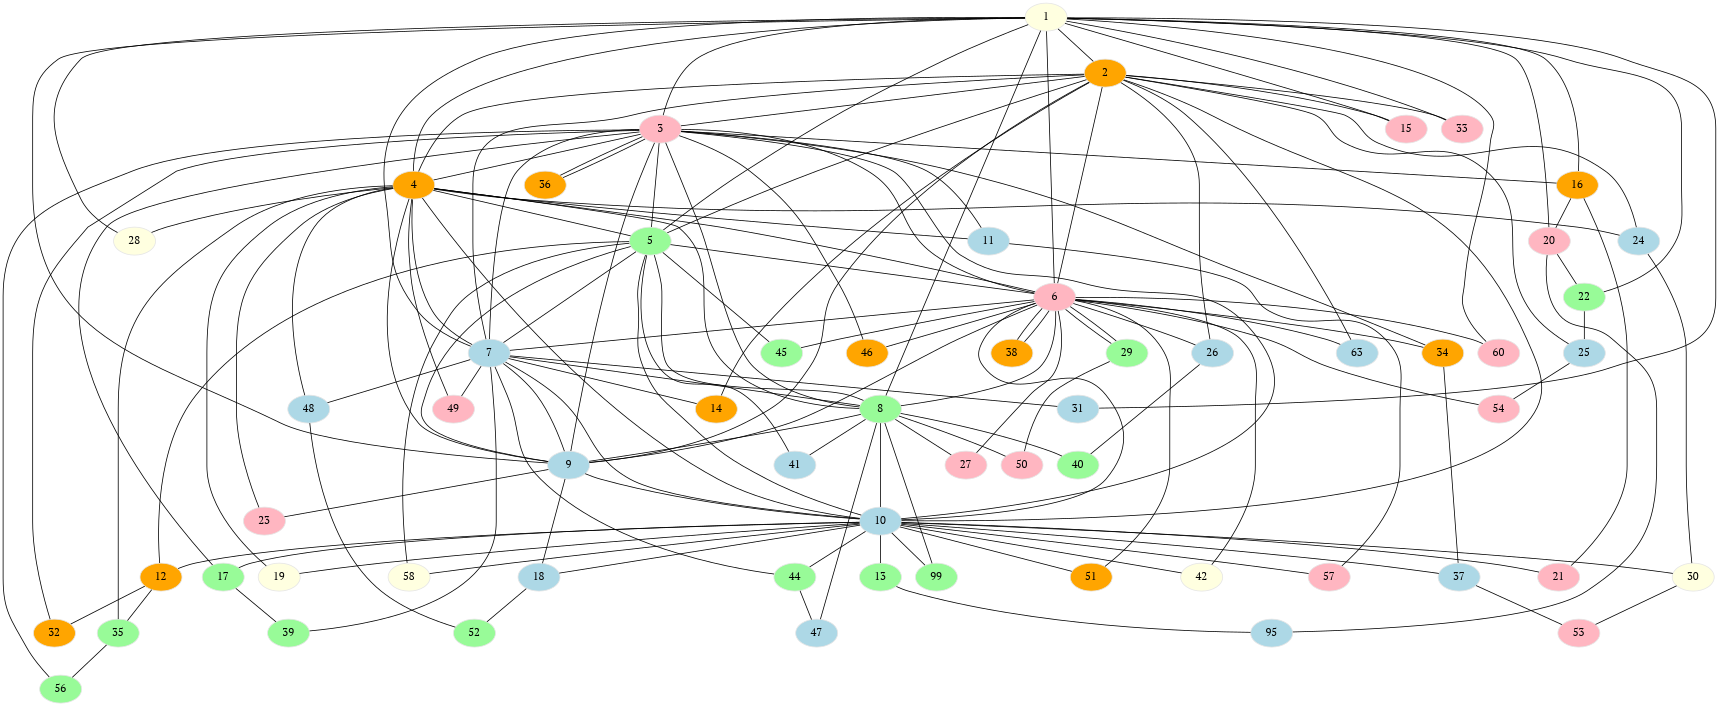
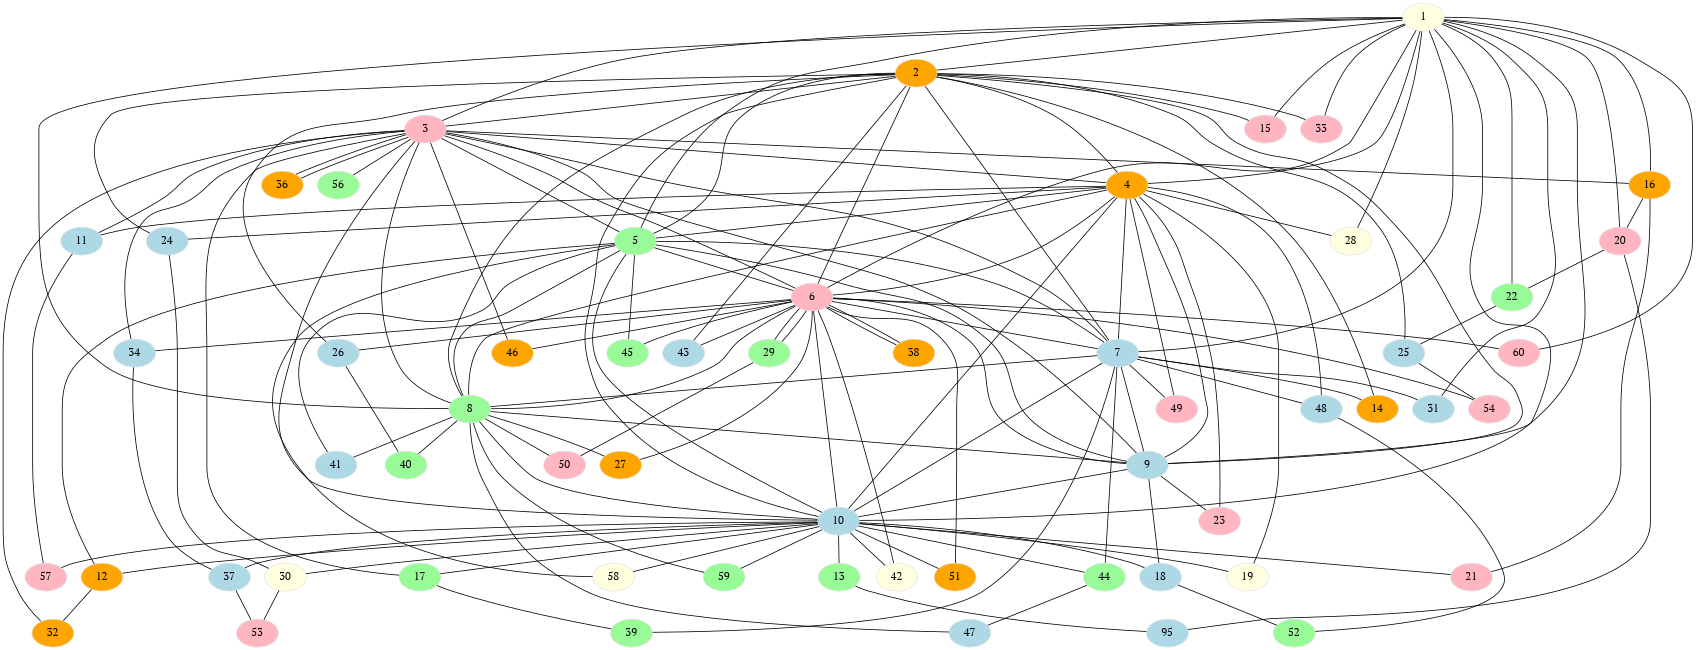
none -> (605, 155)
(1357, 353) -> (684, 353)
(1443, 353) -> (135, 353)
(966, 465) -> (621, 465)
none -> (1428, 468)
(936, 577) -> (724, 577)
(118, 633) -> none
